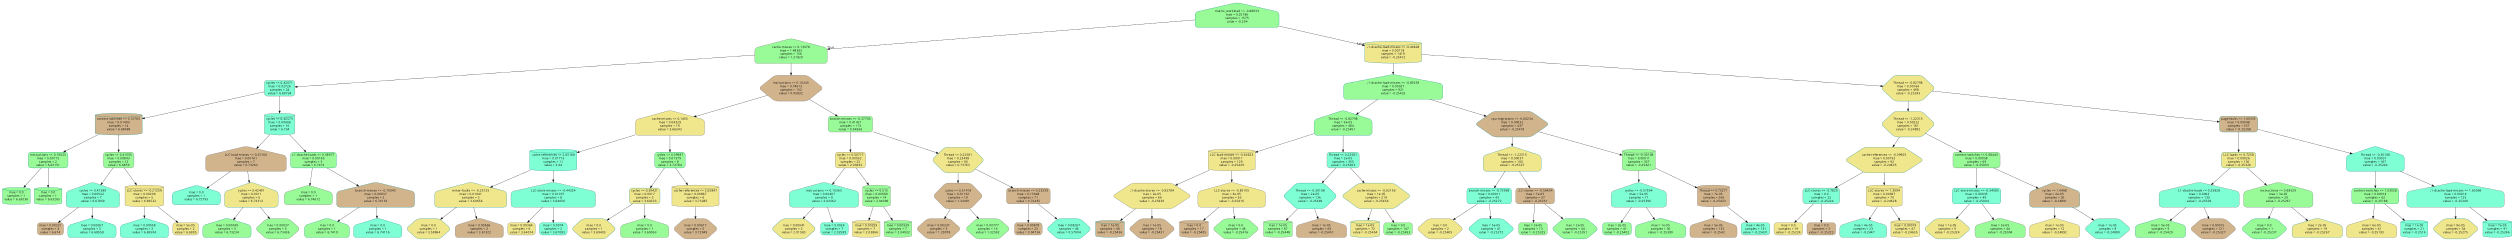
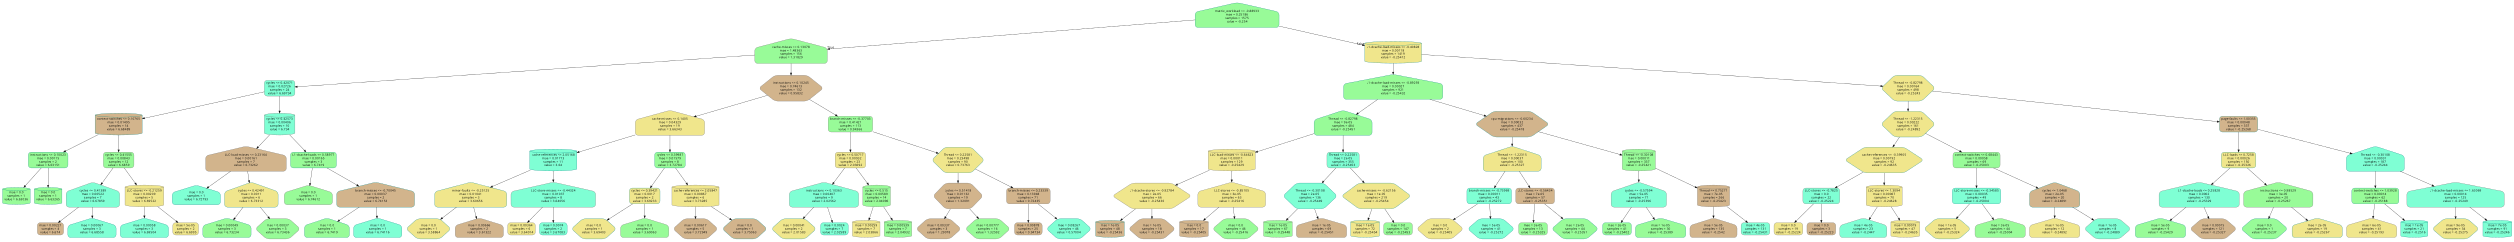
none -> (745, 229)
